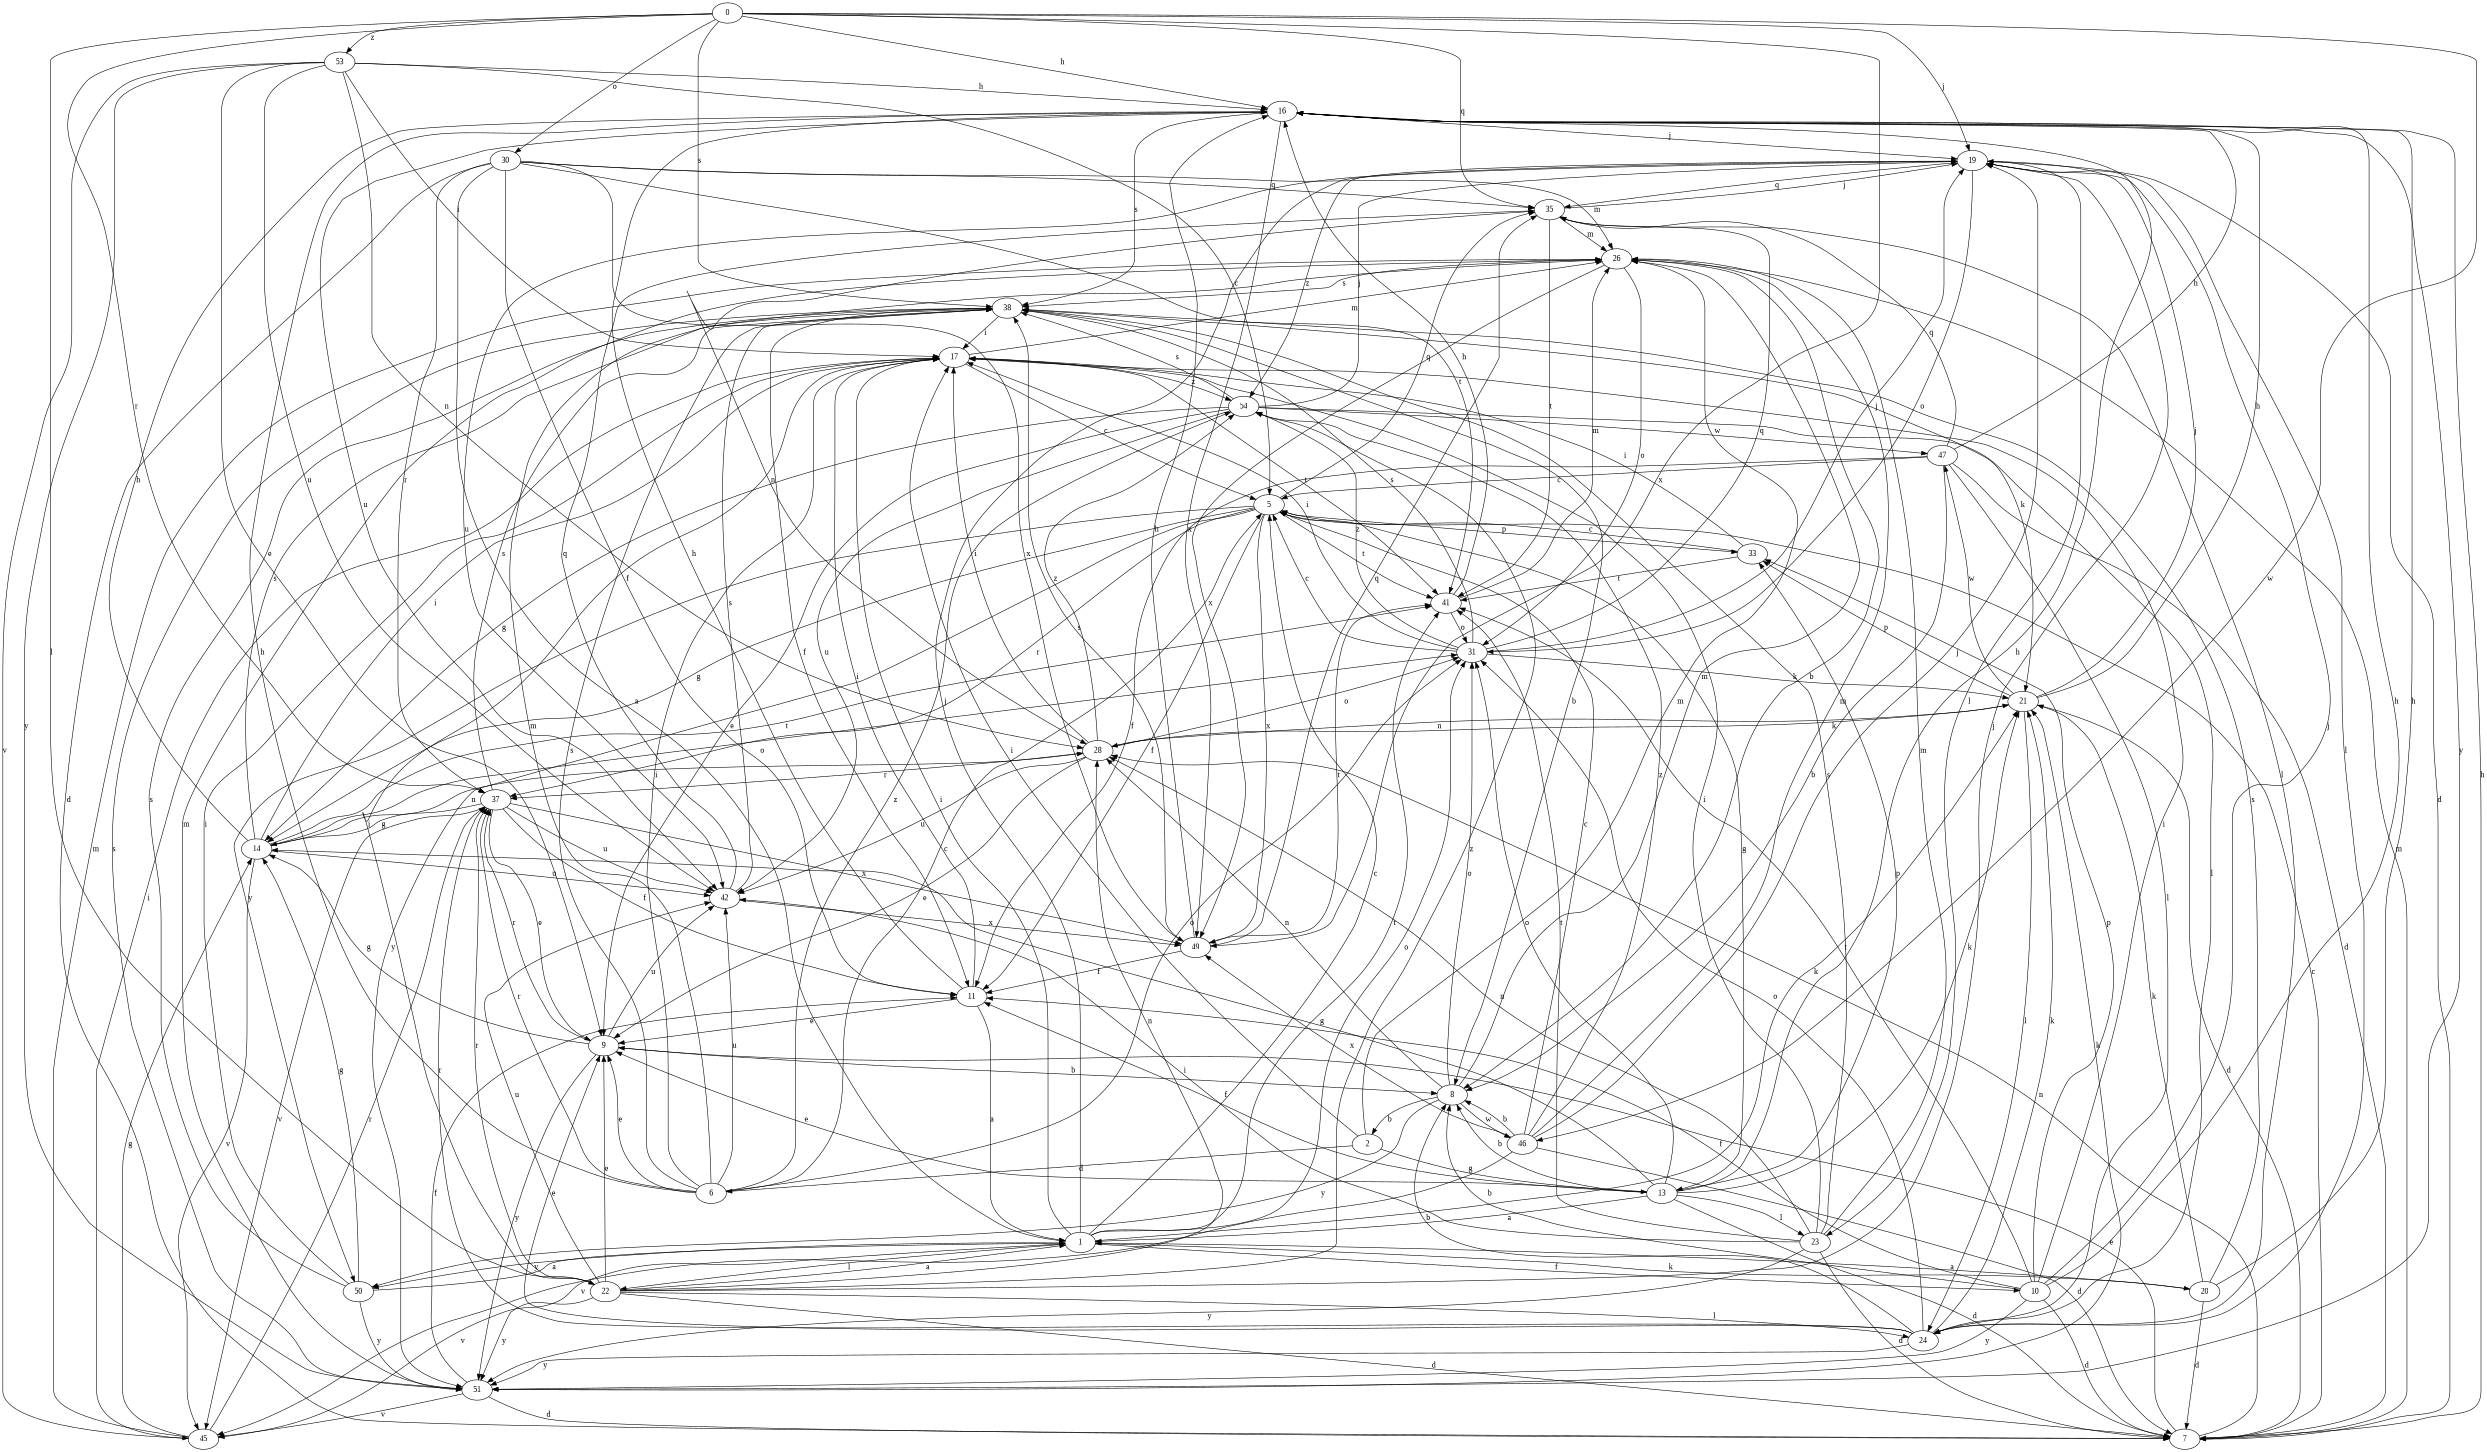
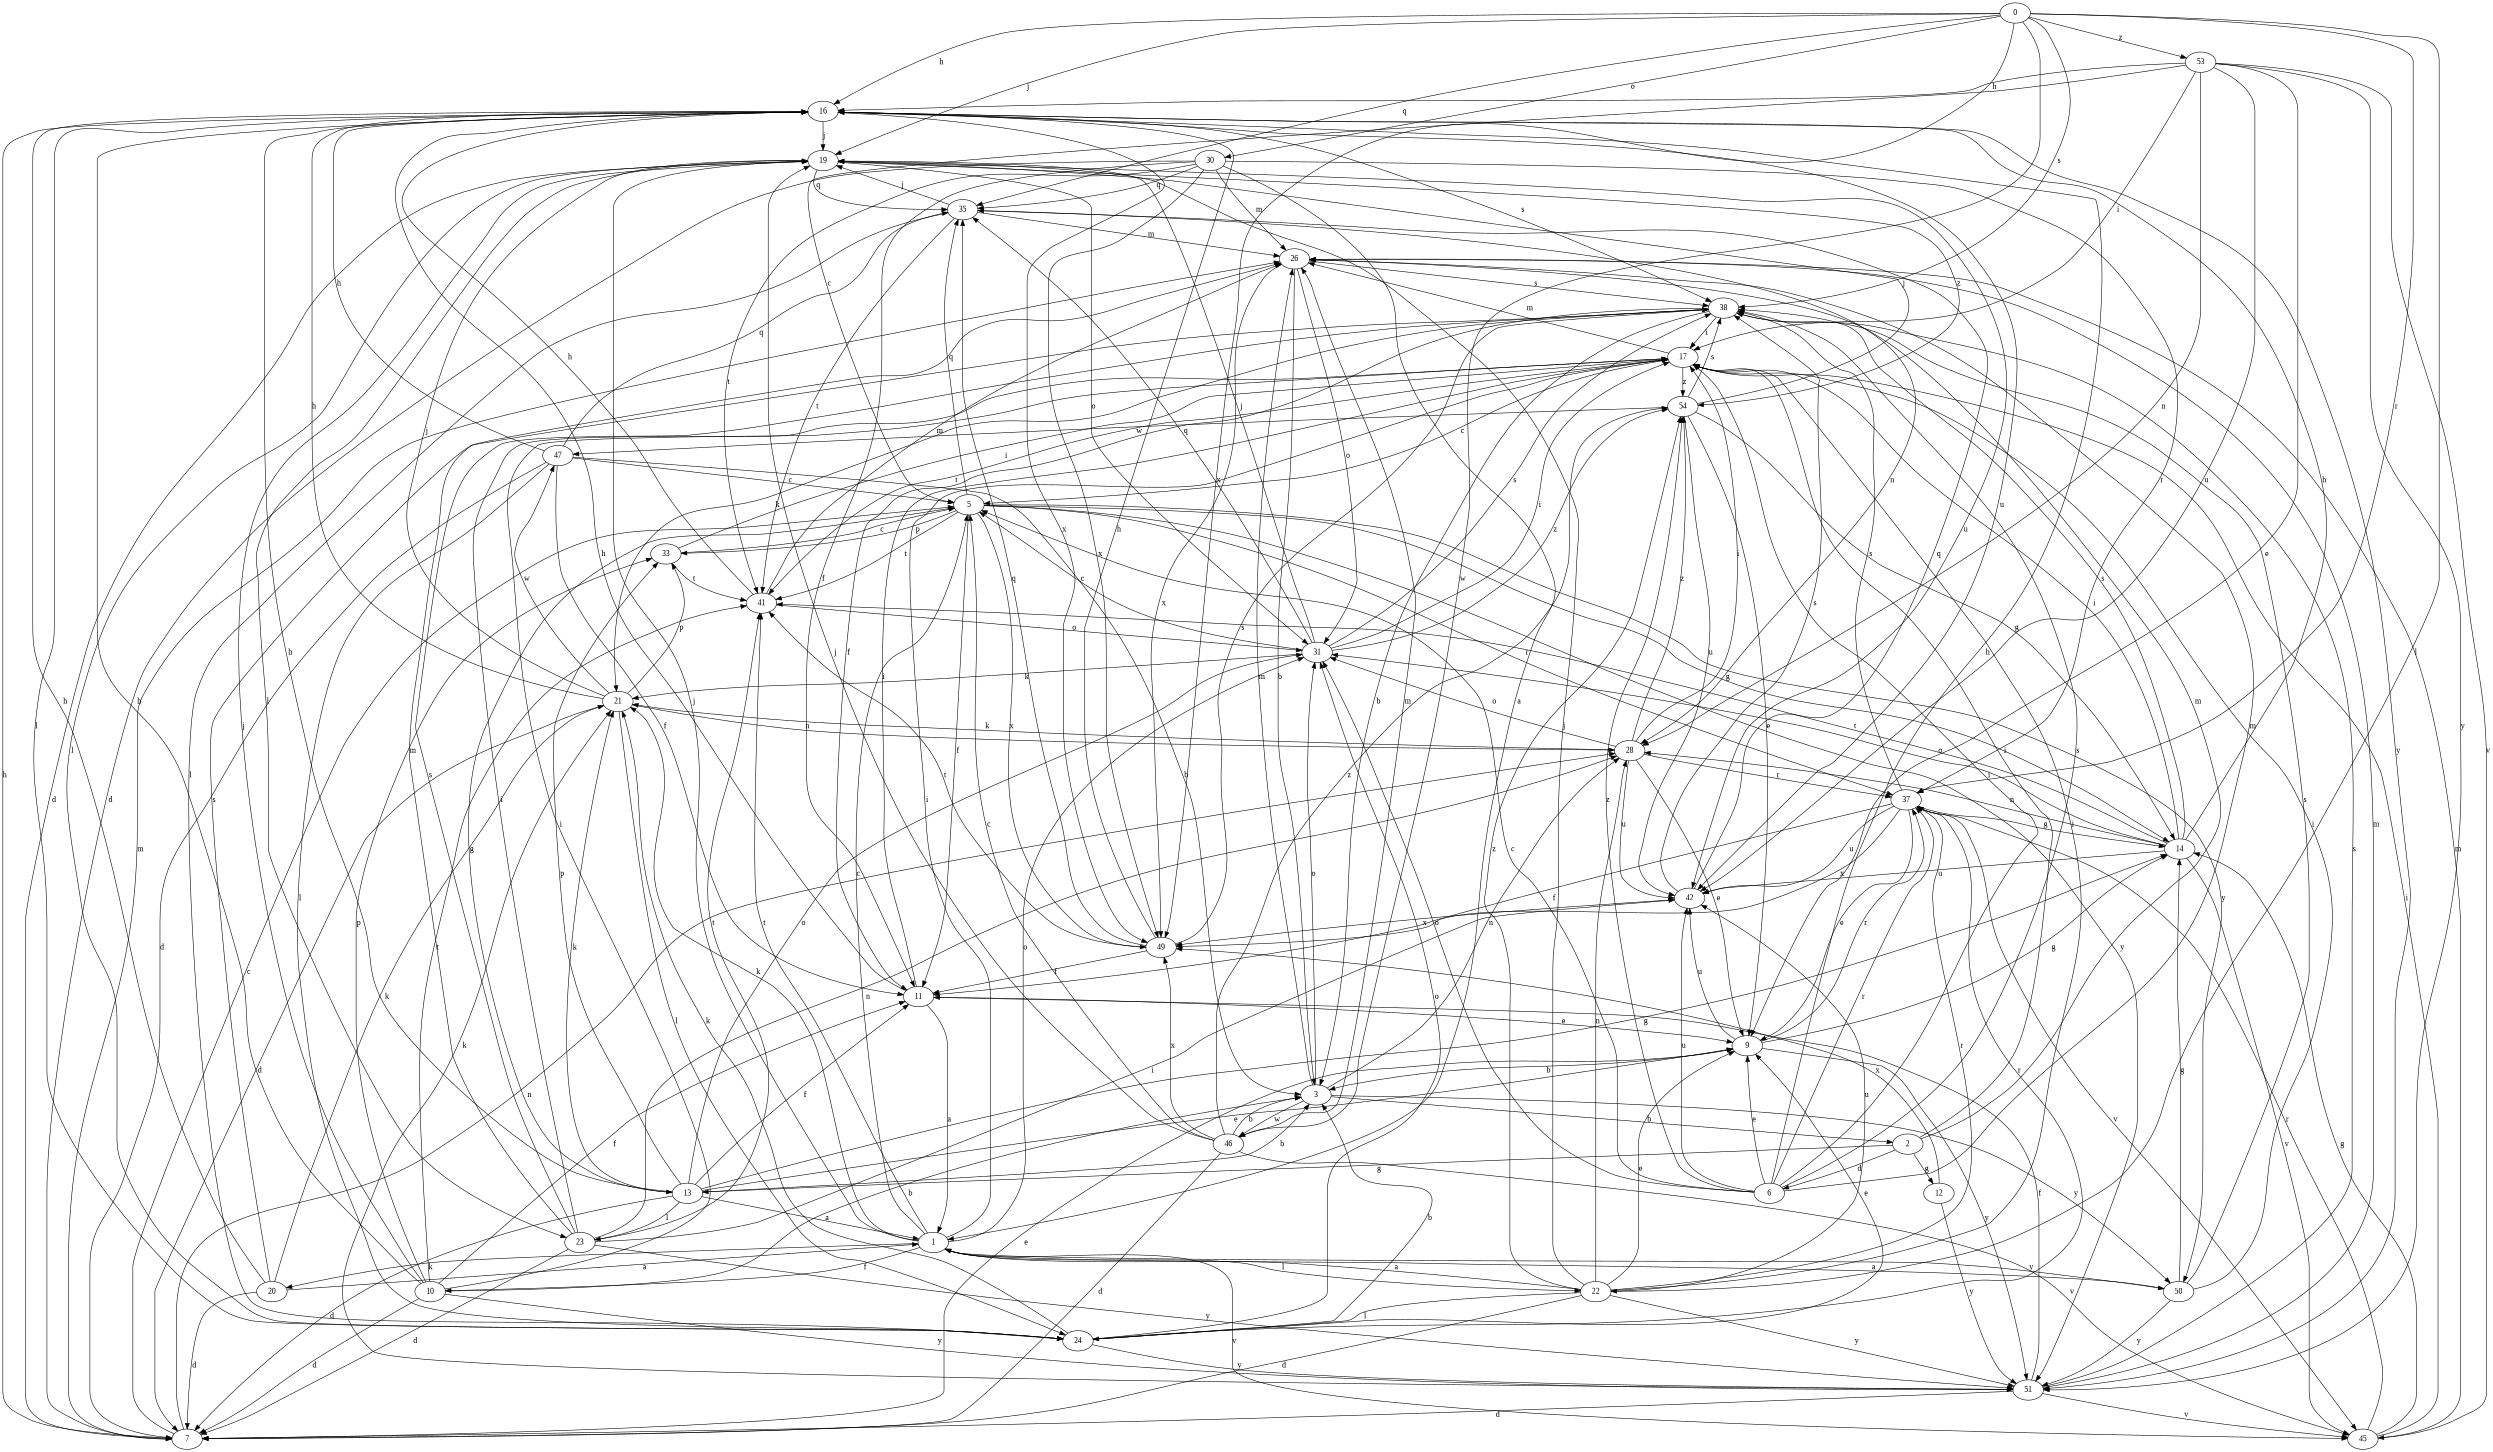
(2132, 595) -> (36, 798)
(1452, 1095) -> (1316, 1095)
none -> (1939, 1193)
